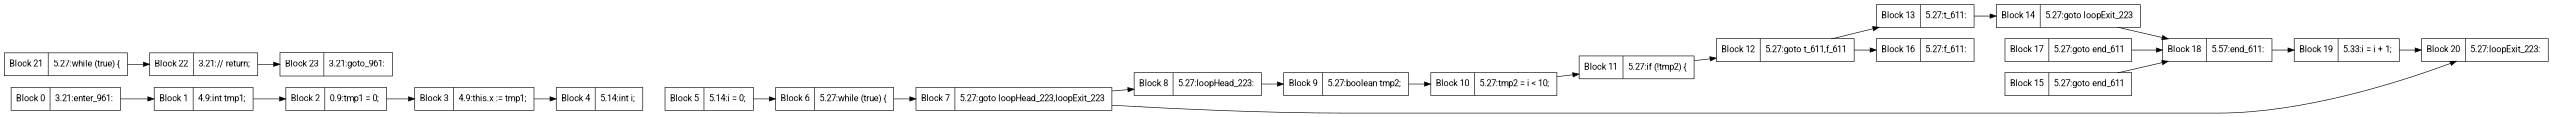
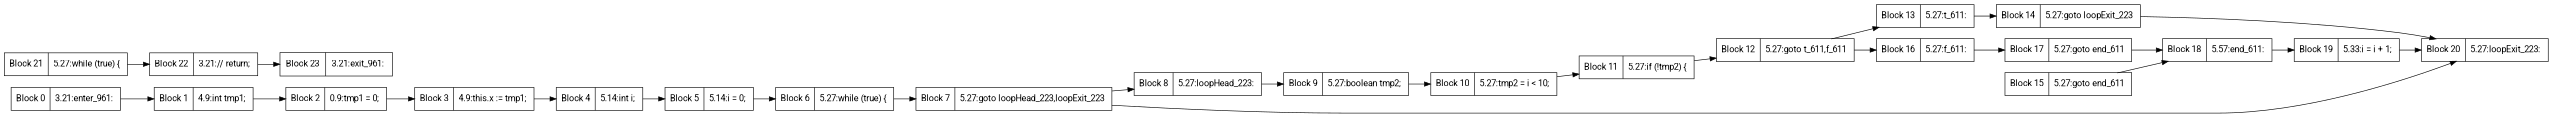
(2140, 32) -> (2285, 22)
none -> (1986, 50)
(358, 64) -> (359, 64)
none -> (651, 99)
